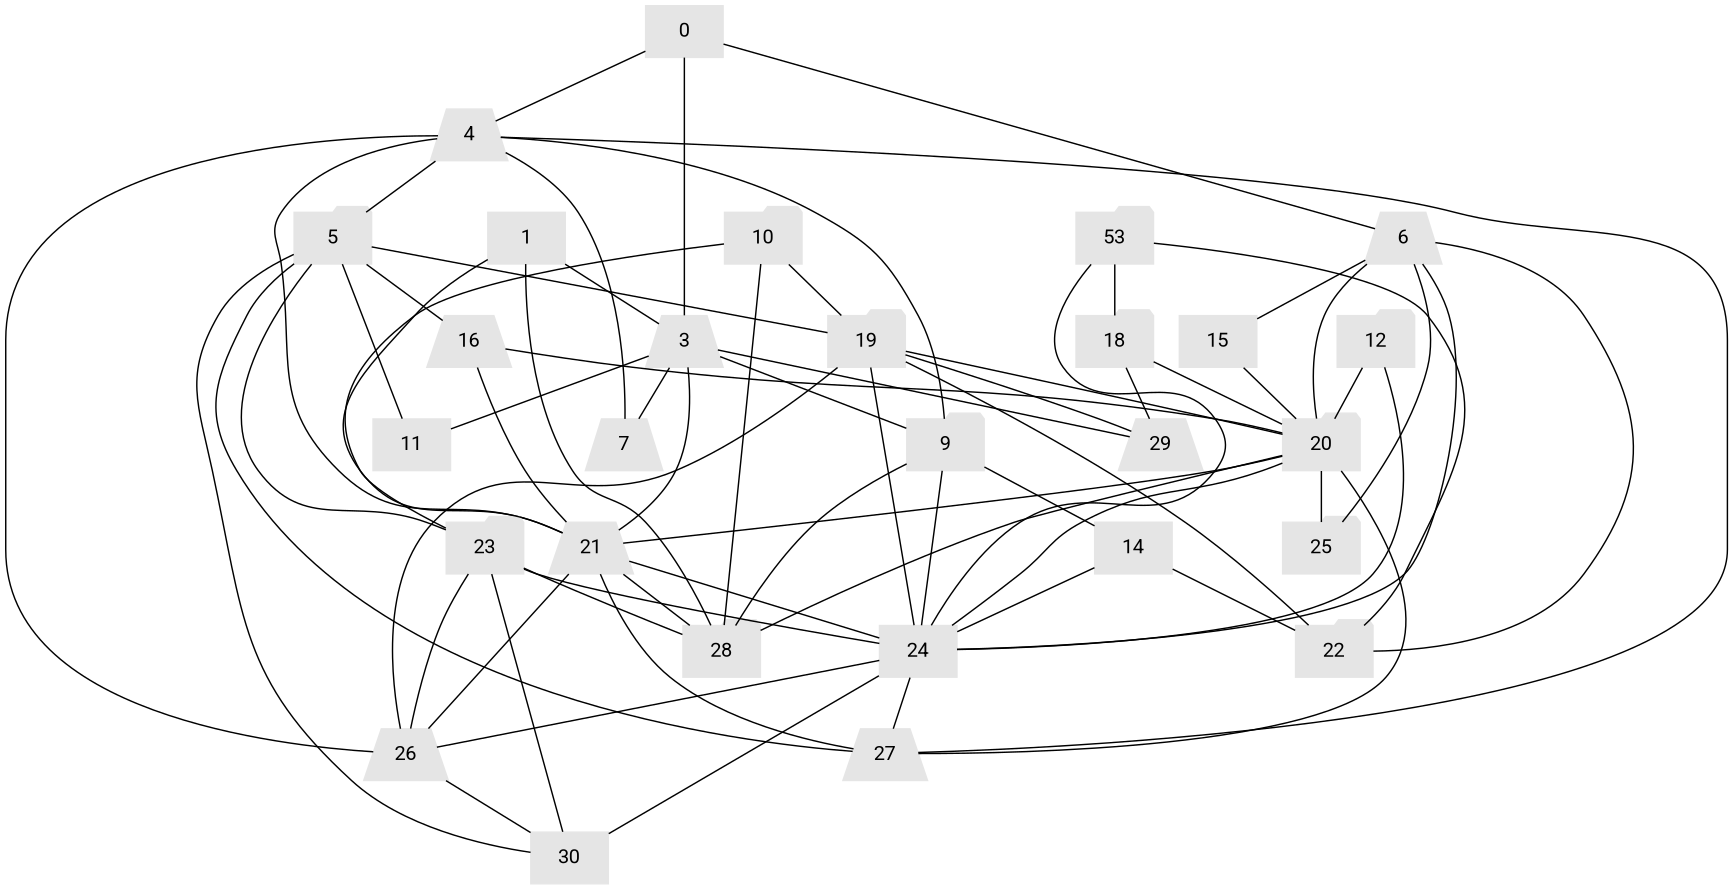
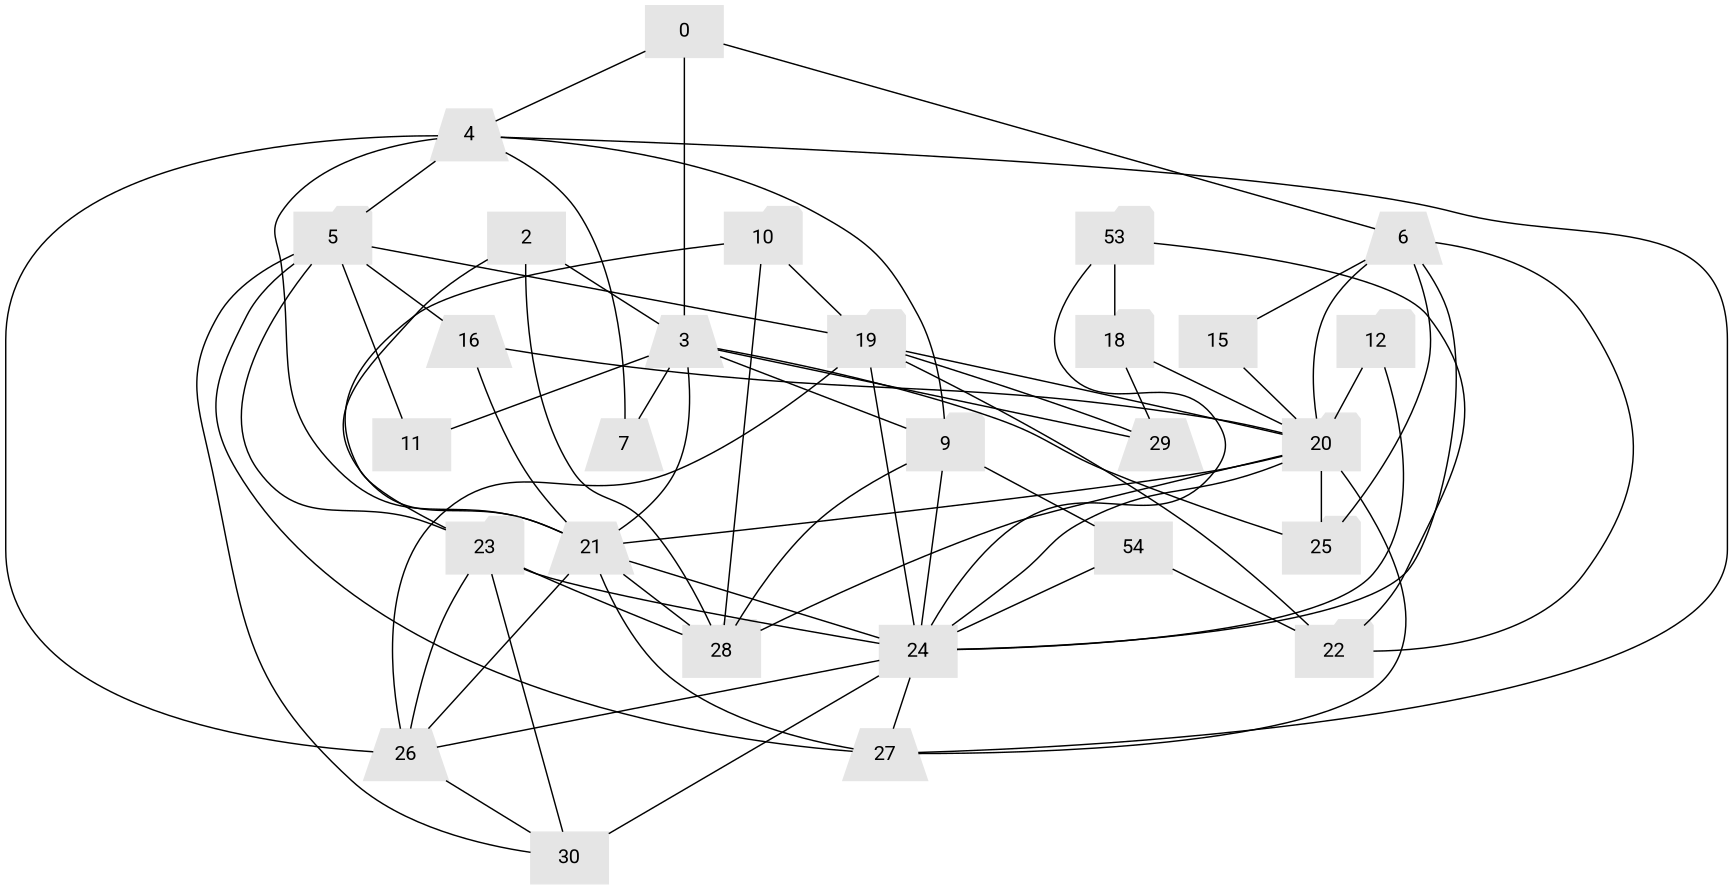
(527, 238) -> (527, 238)
none -> (992, 417)
(1133, 548) -> (1133, 548)
